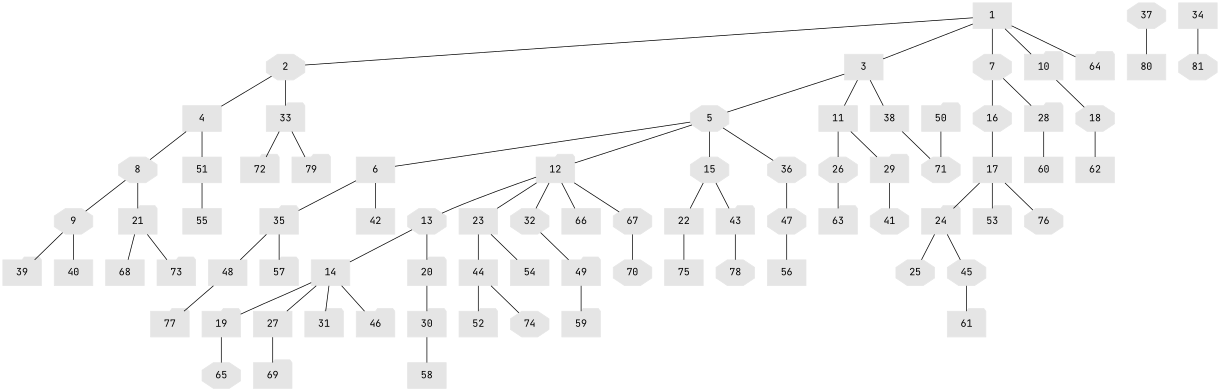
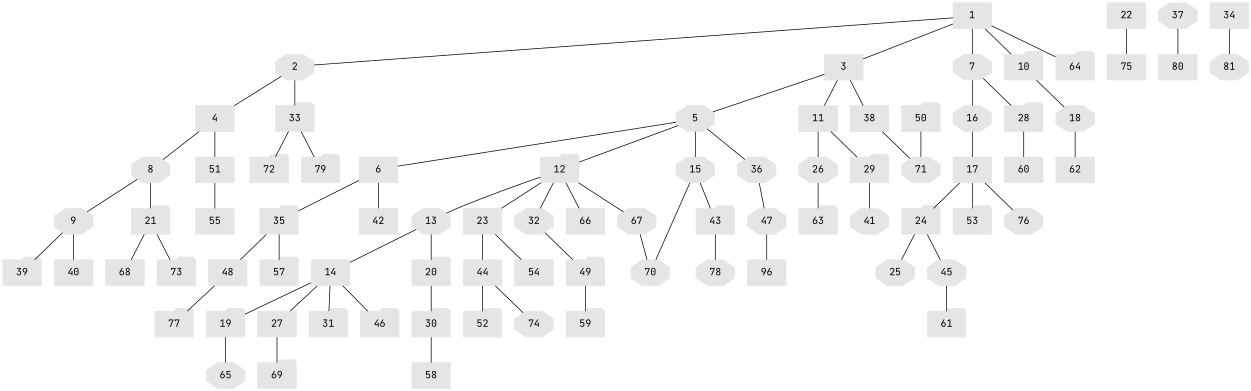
(697, 196) -> (673, 221)
(787, 273) -> (767, 273)
